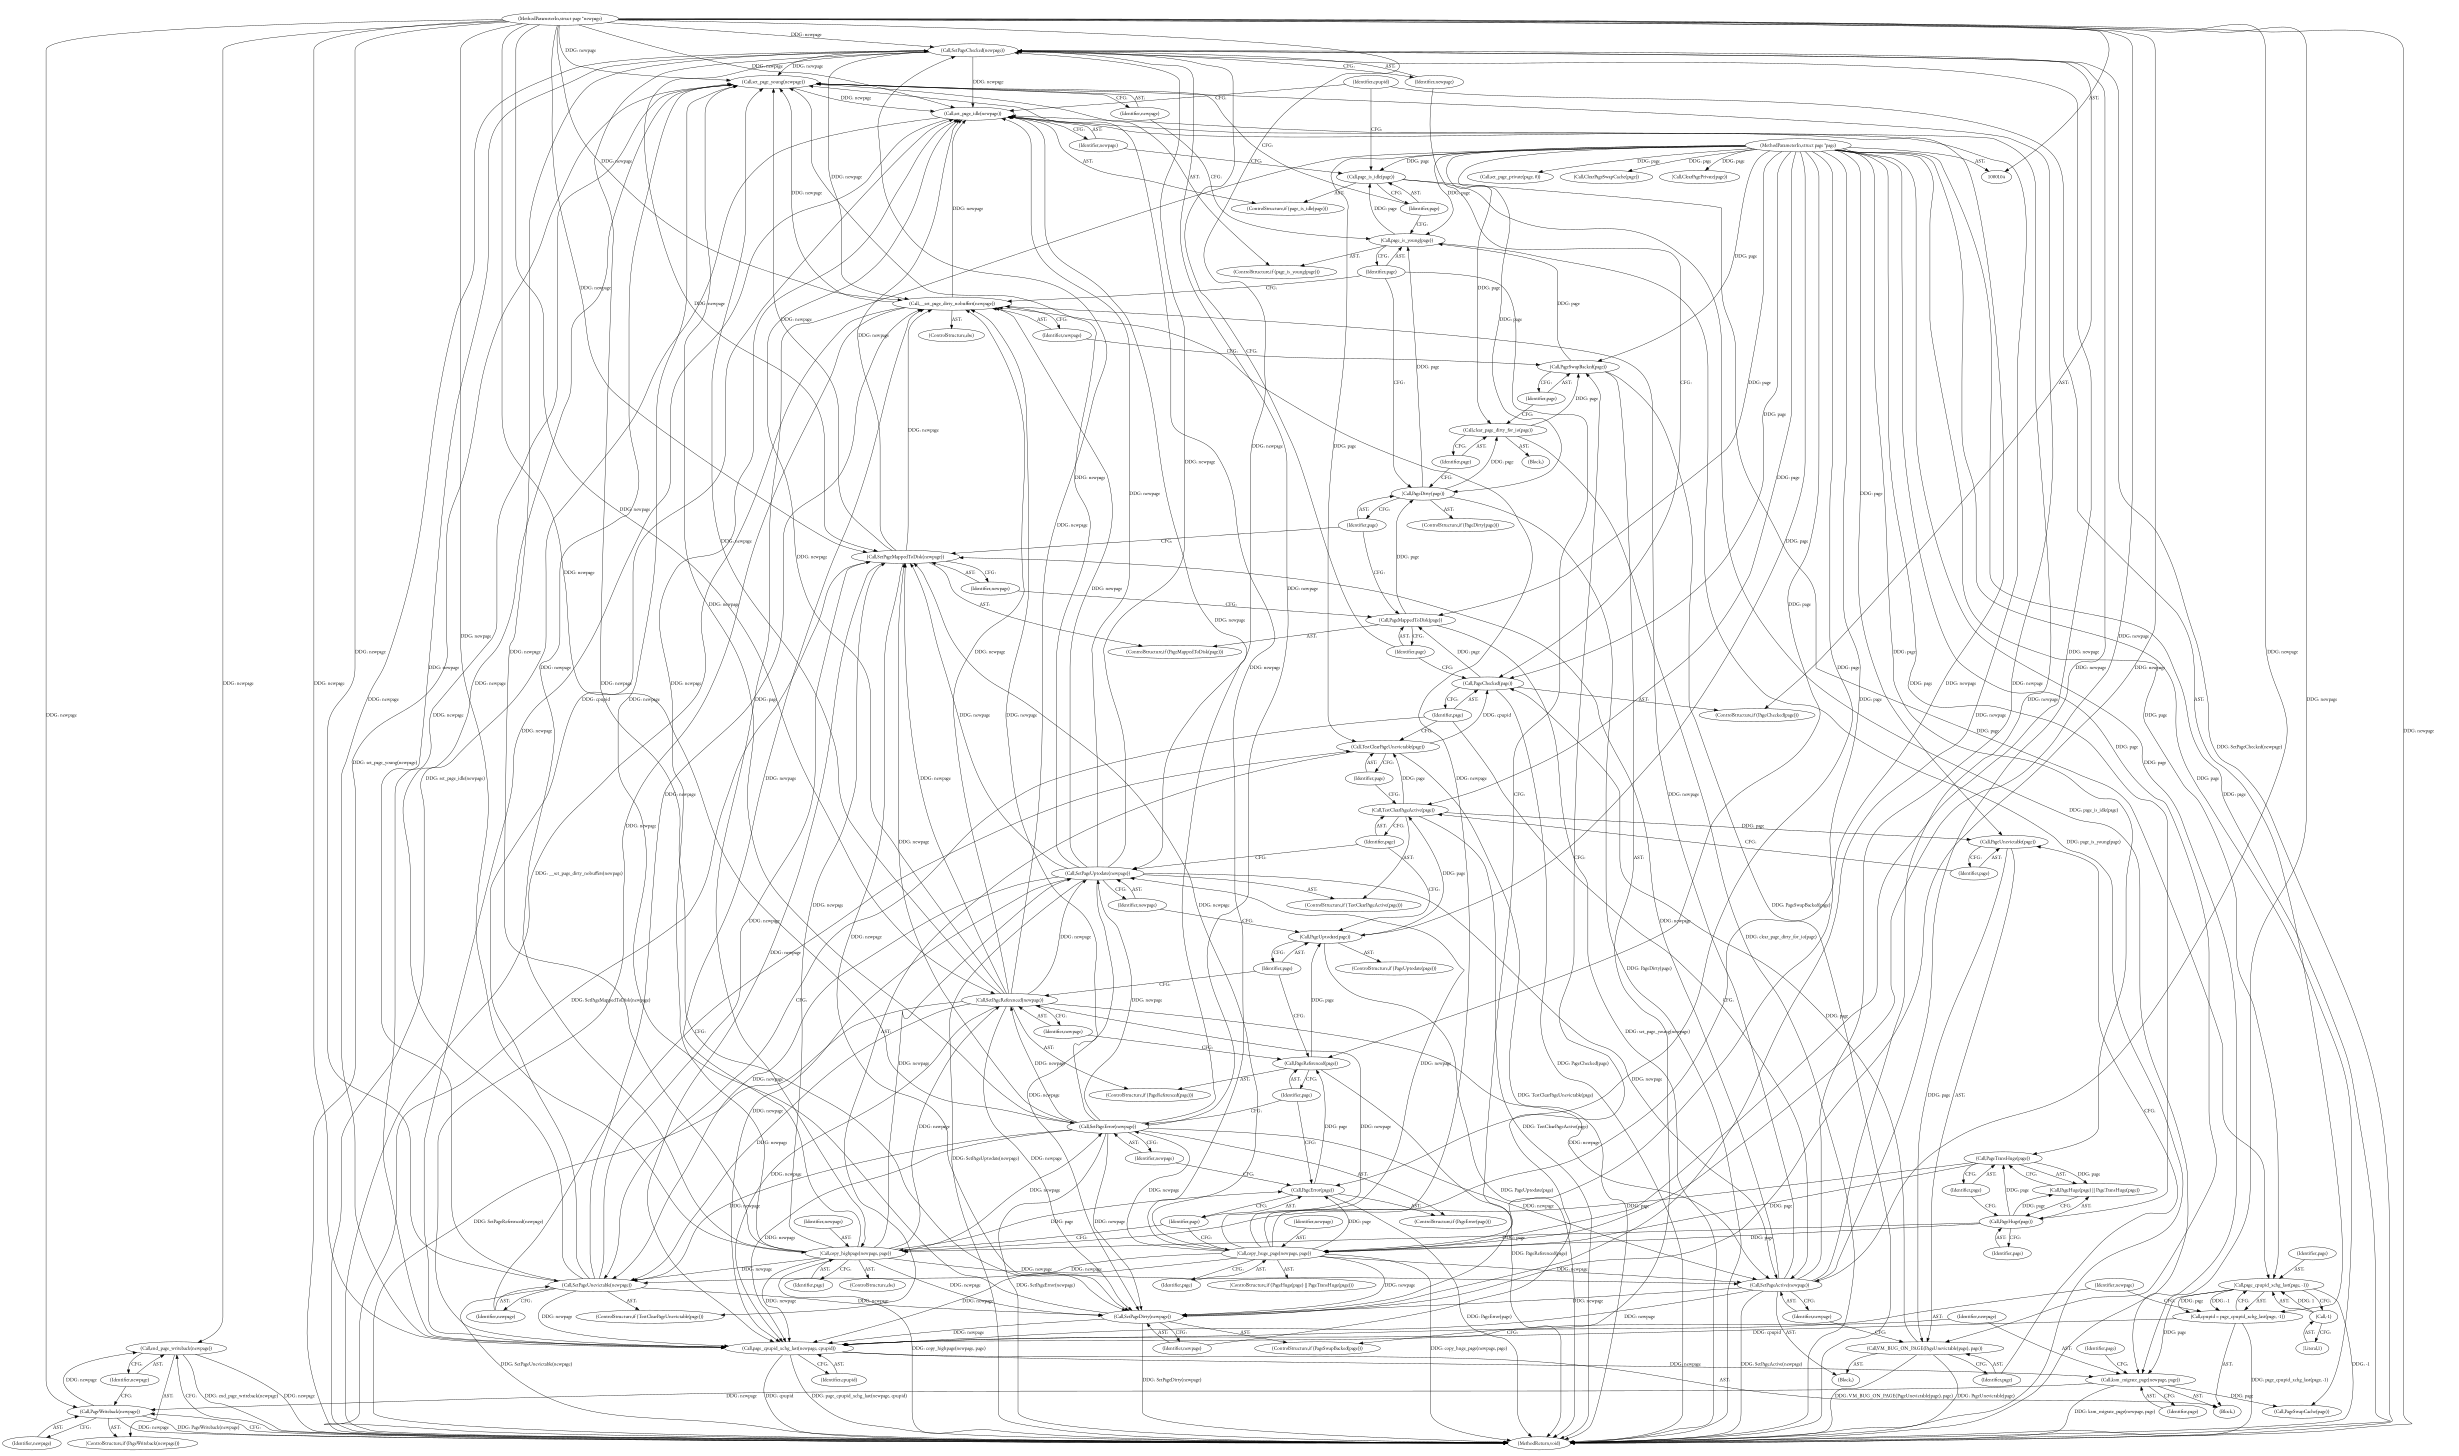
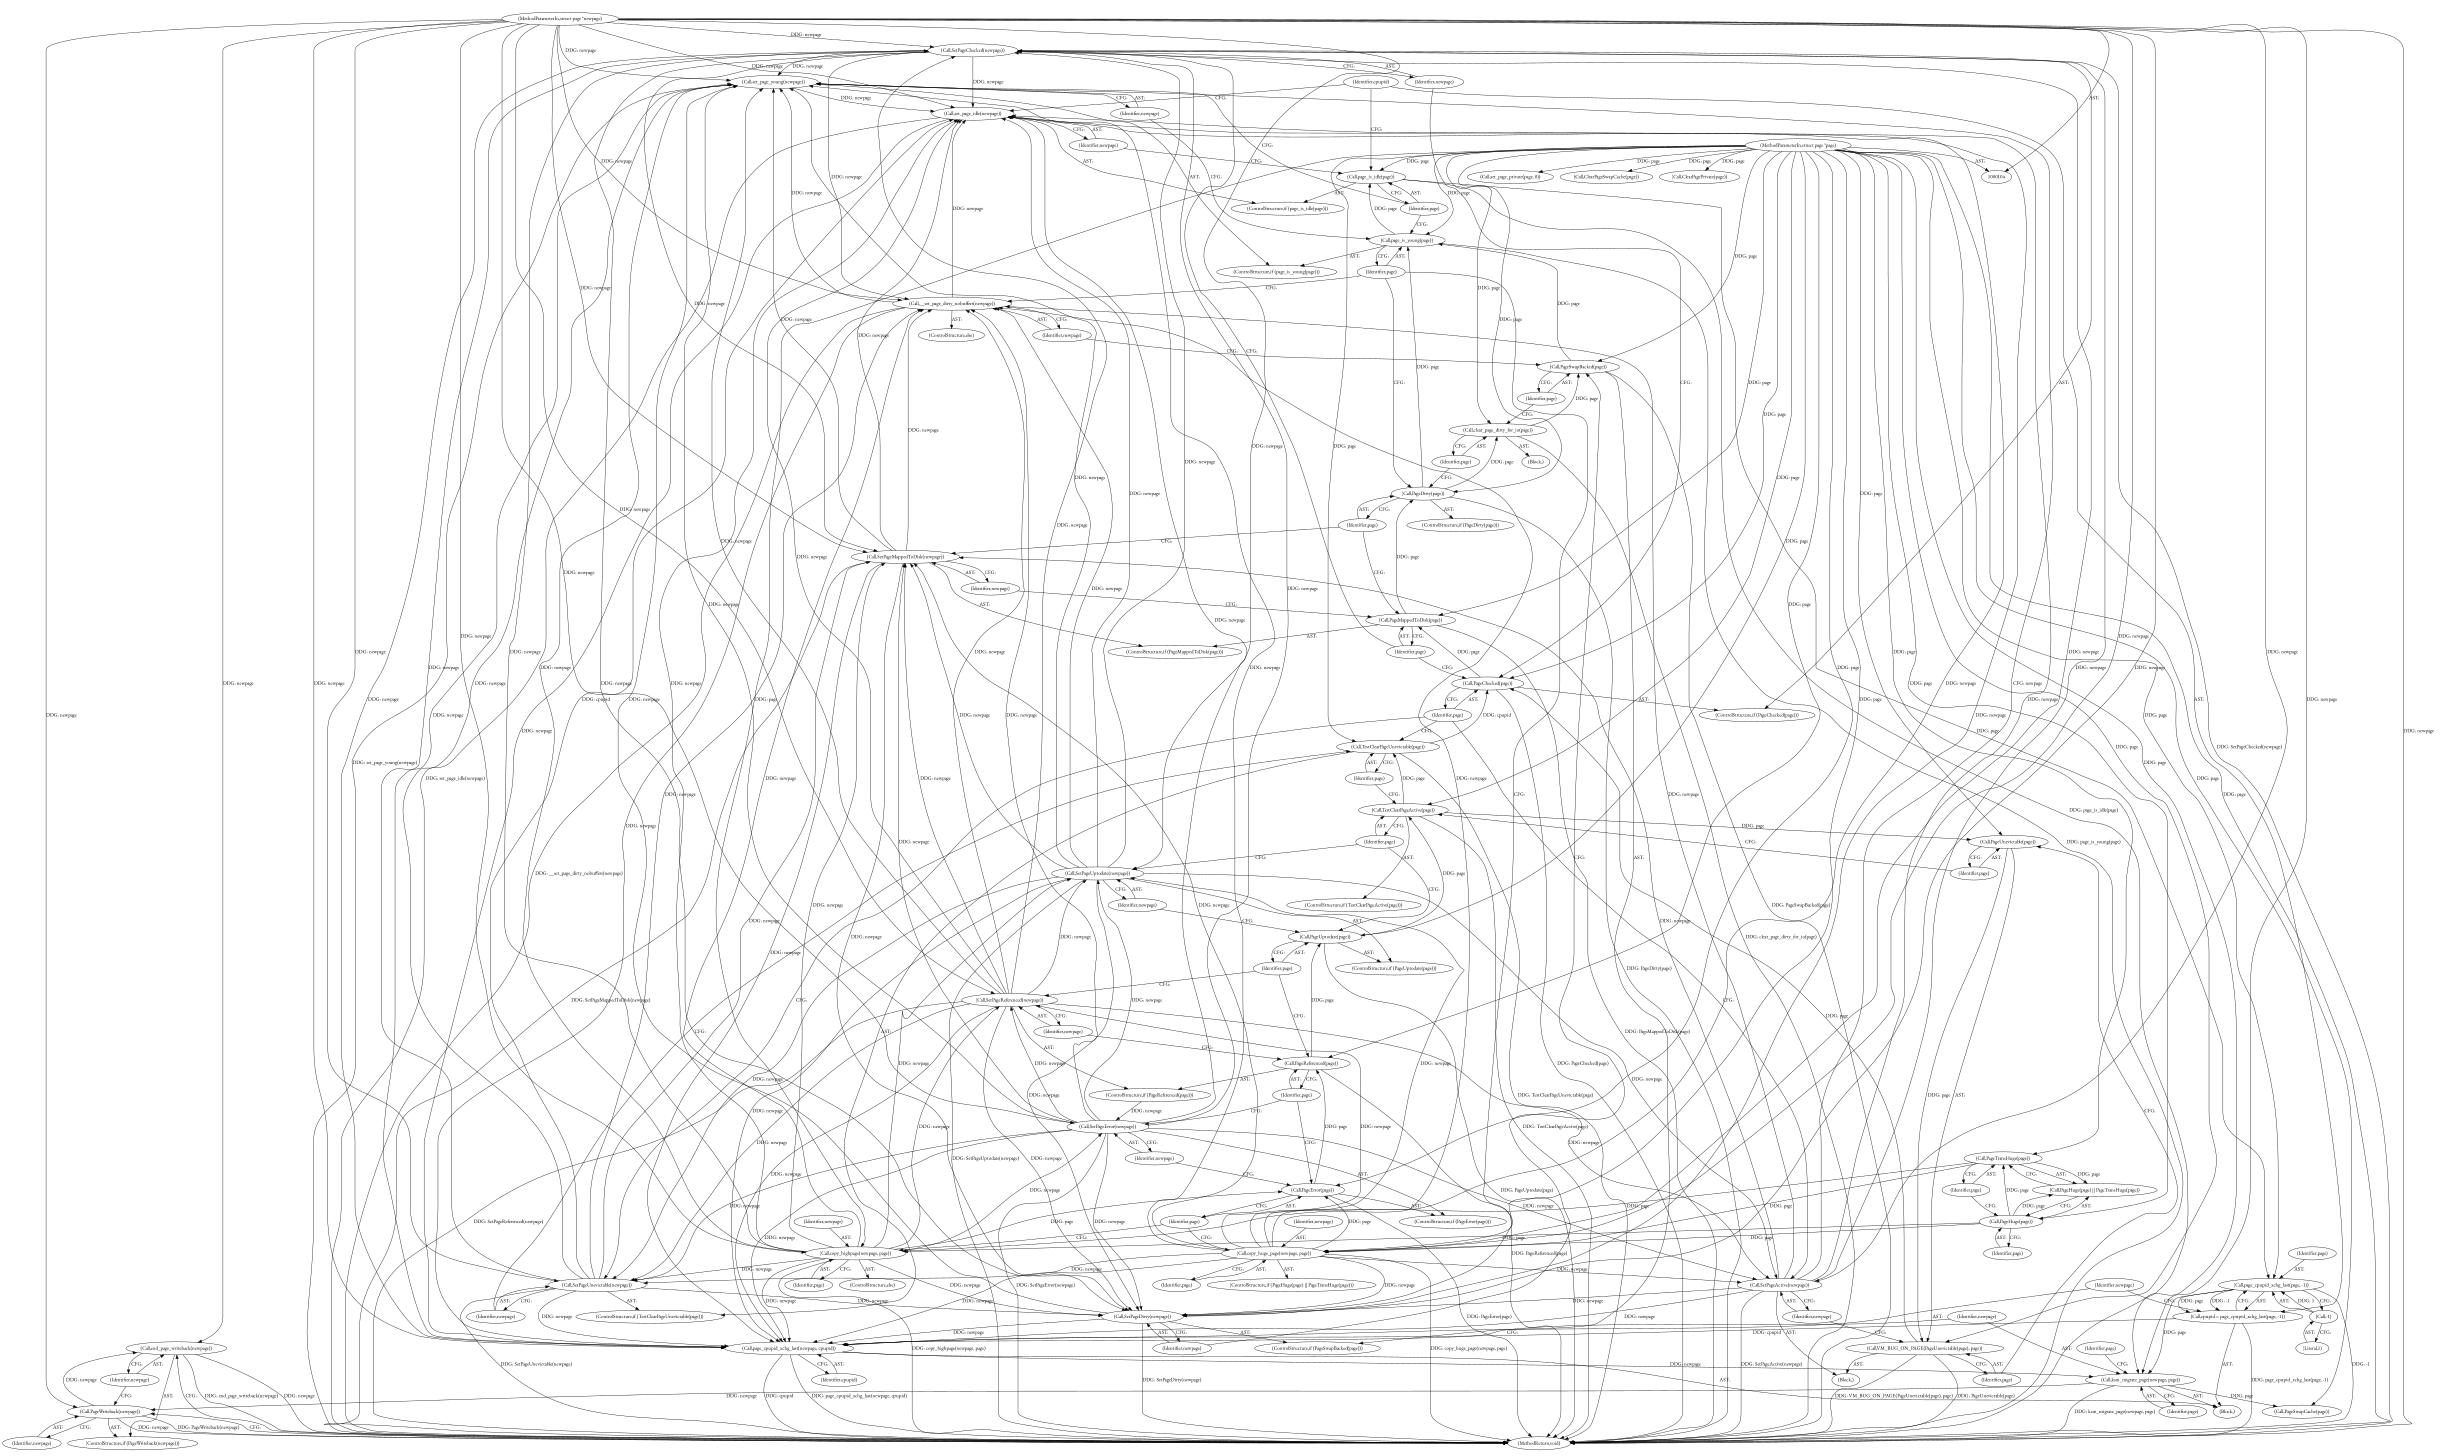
(2028, 684) -> (2028, 684)
(1237, 881) -> (1265, 910)
(1658, 1032) -> (1658, 1032)
(1134, 1201) -> (1130, 1110)
(1311, 1278) -> none
